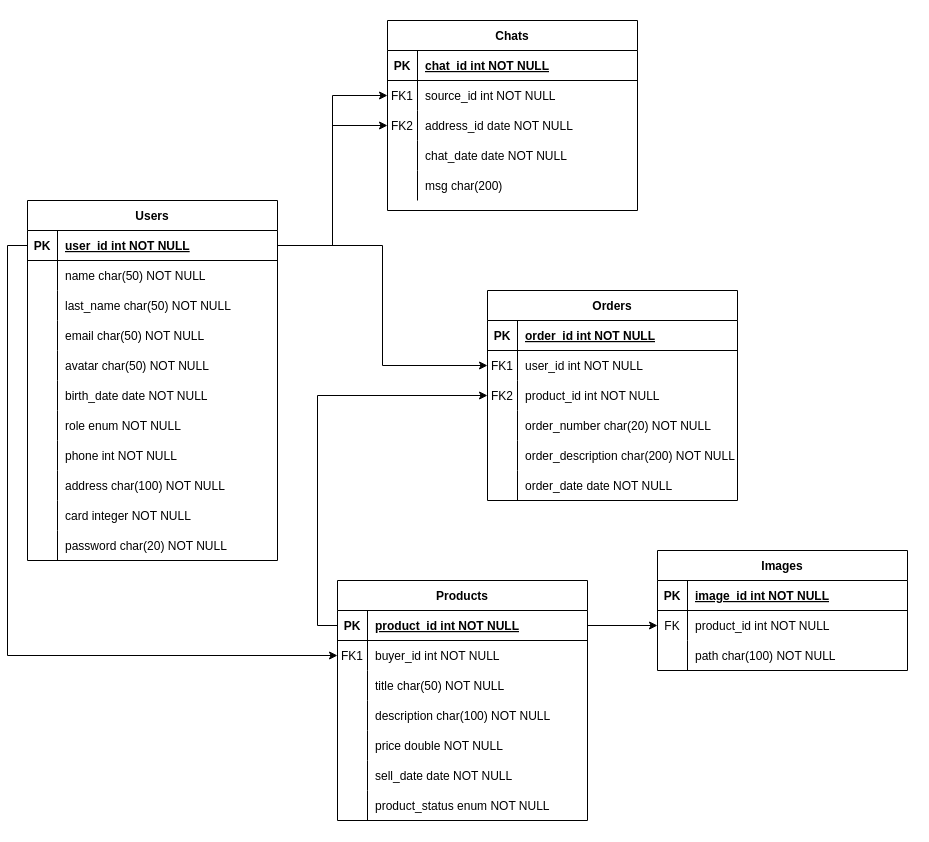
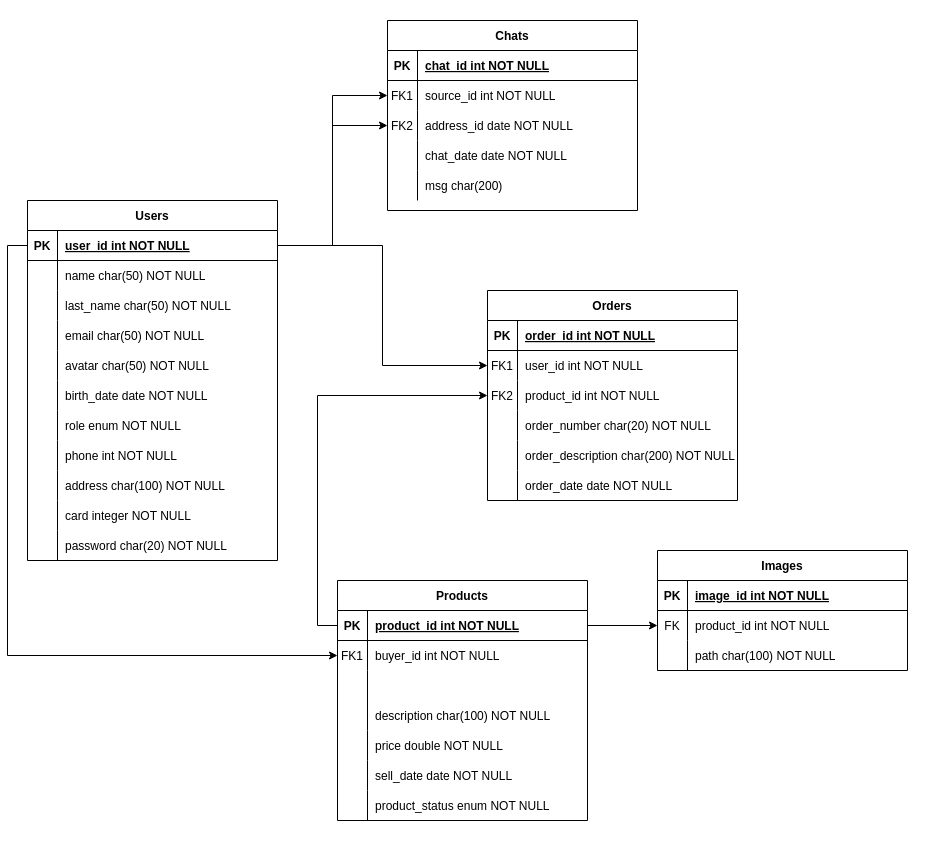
(478, 686) -> none
